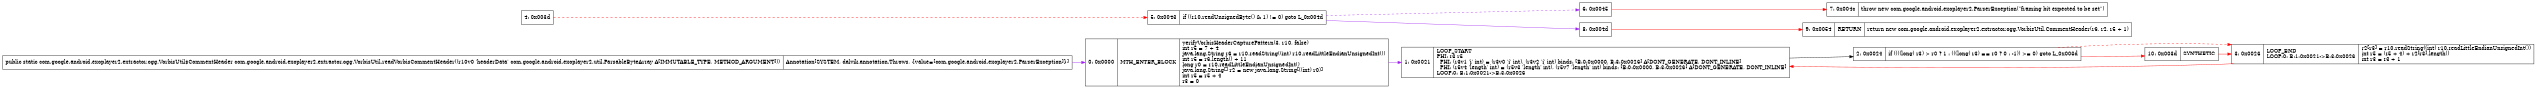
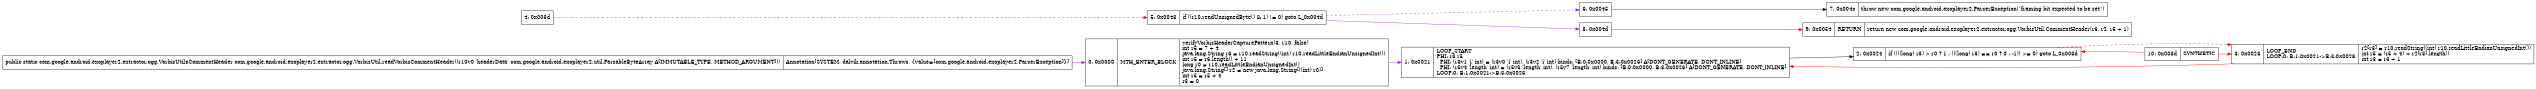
(1717, 9) -> (1717, 9)
(2111, 56) -> (2115, 52)
